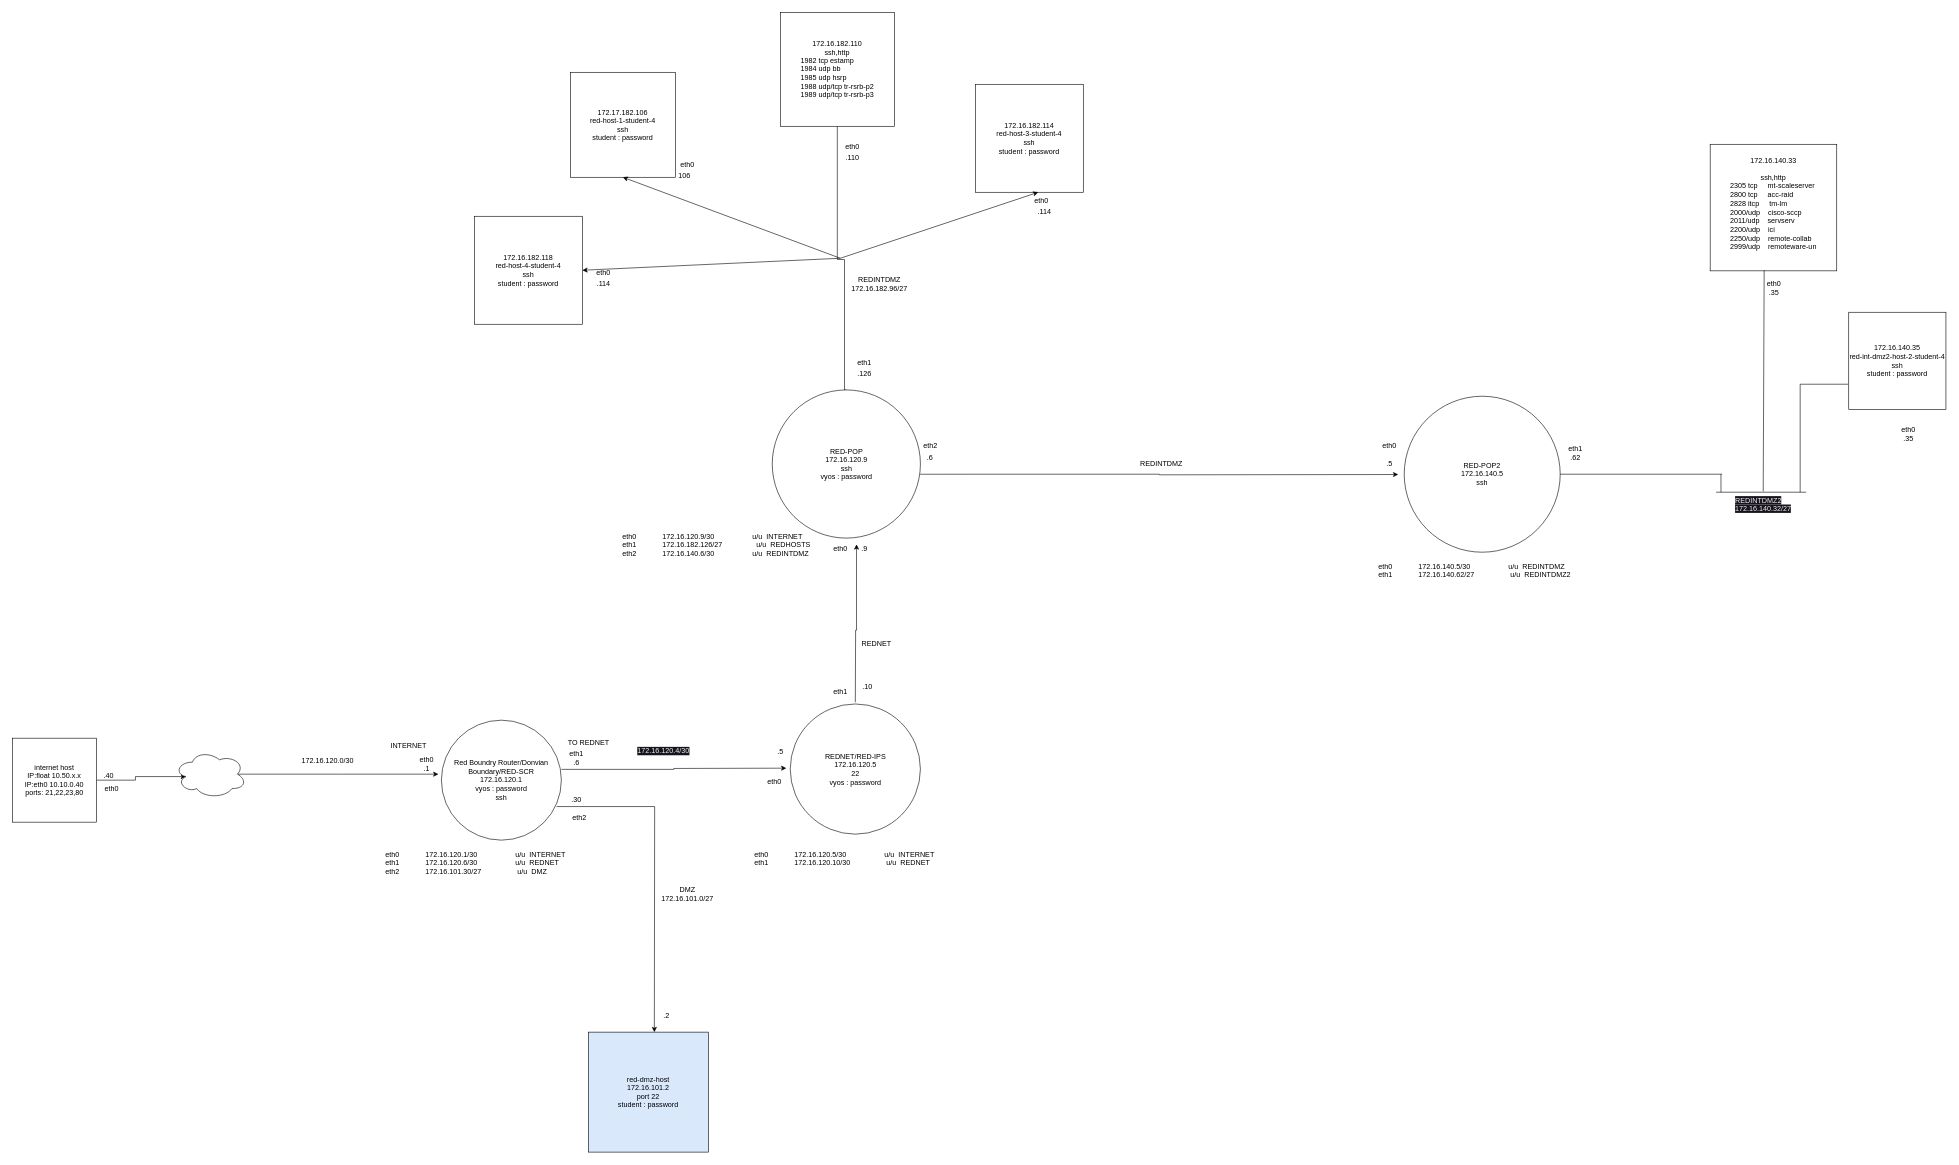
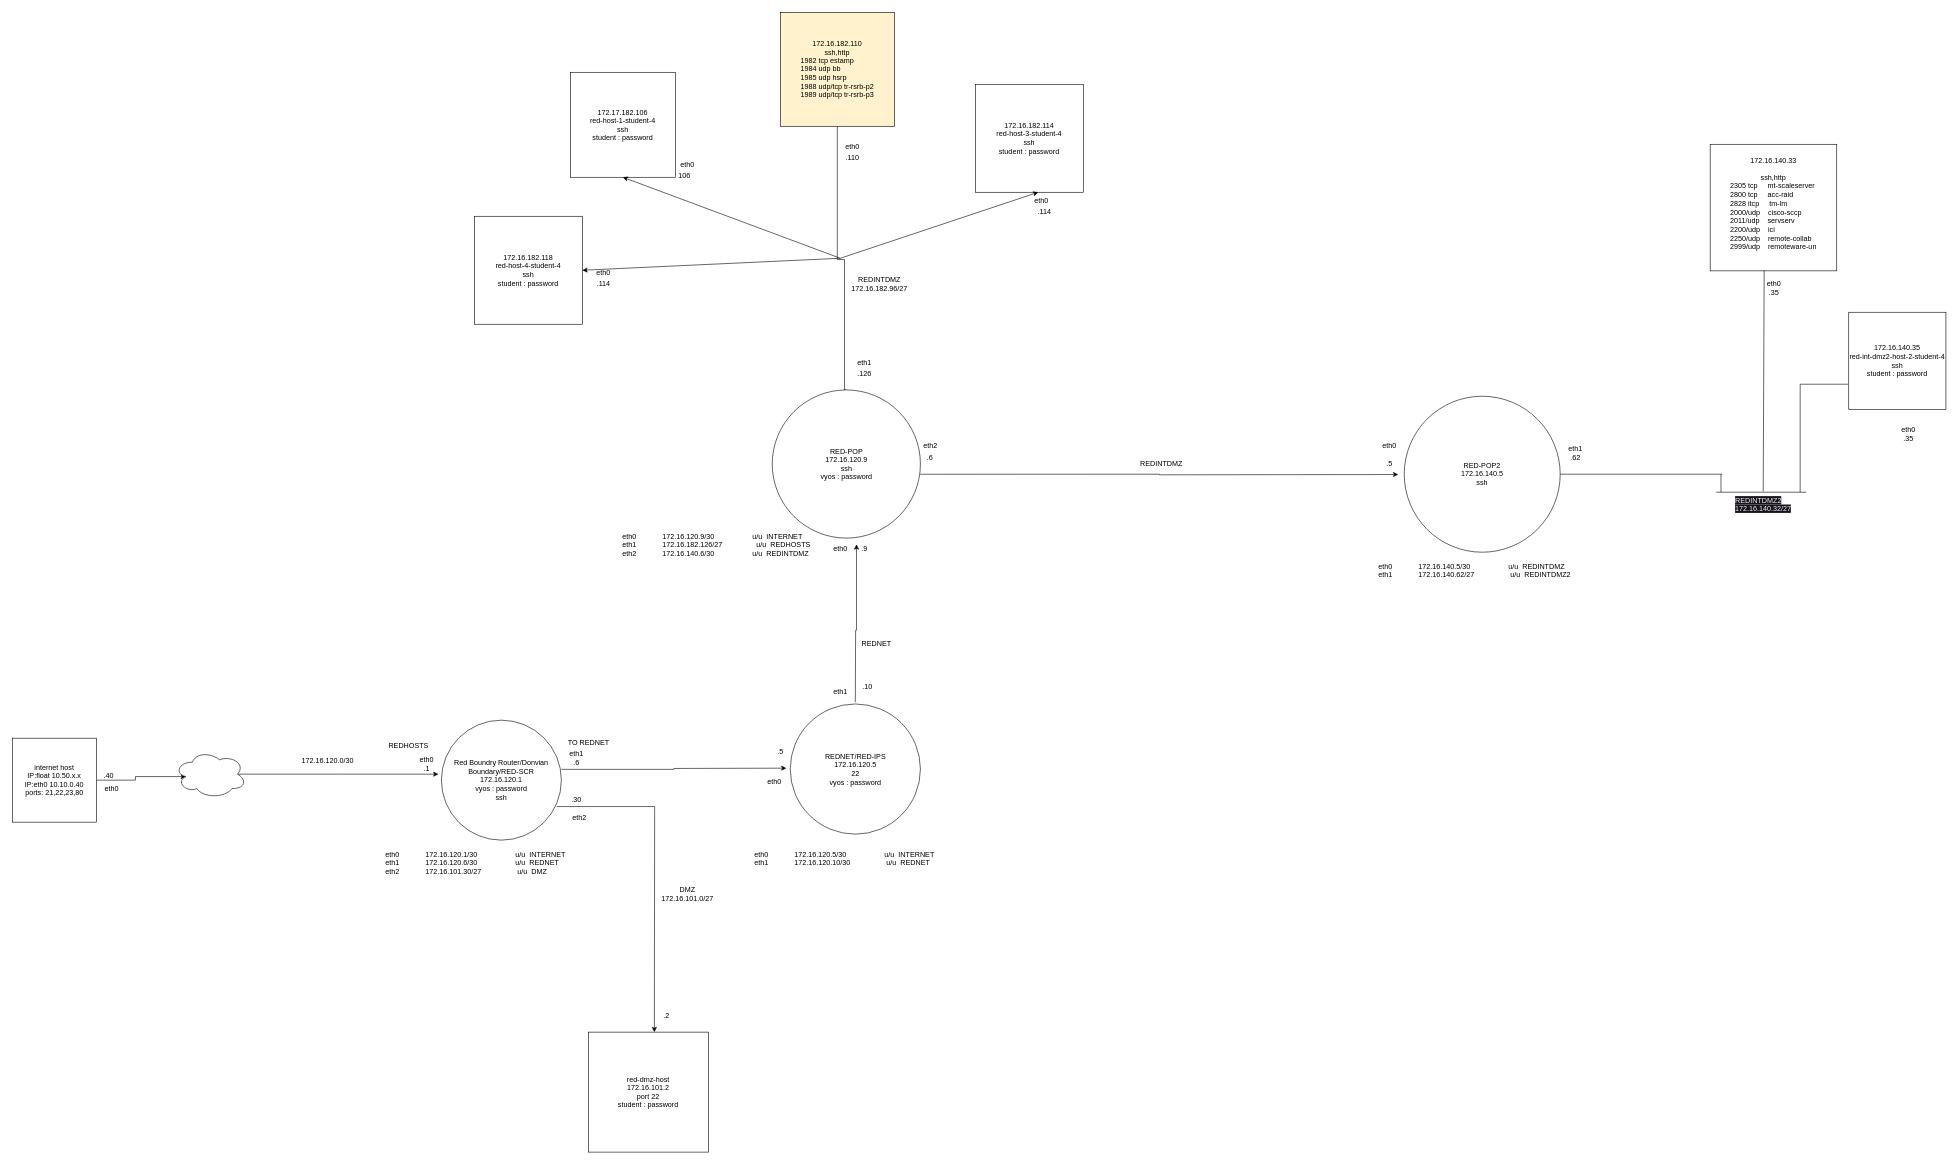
(837, 69) -> (837, 69)
(409, 746) -> (409, 746)
(672, 755) -> none
(648, 1092) -> (648, 1092)
